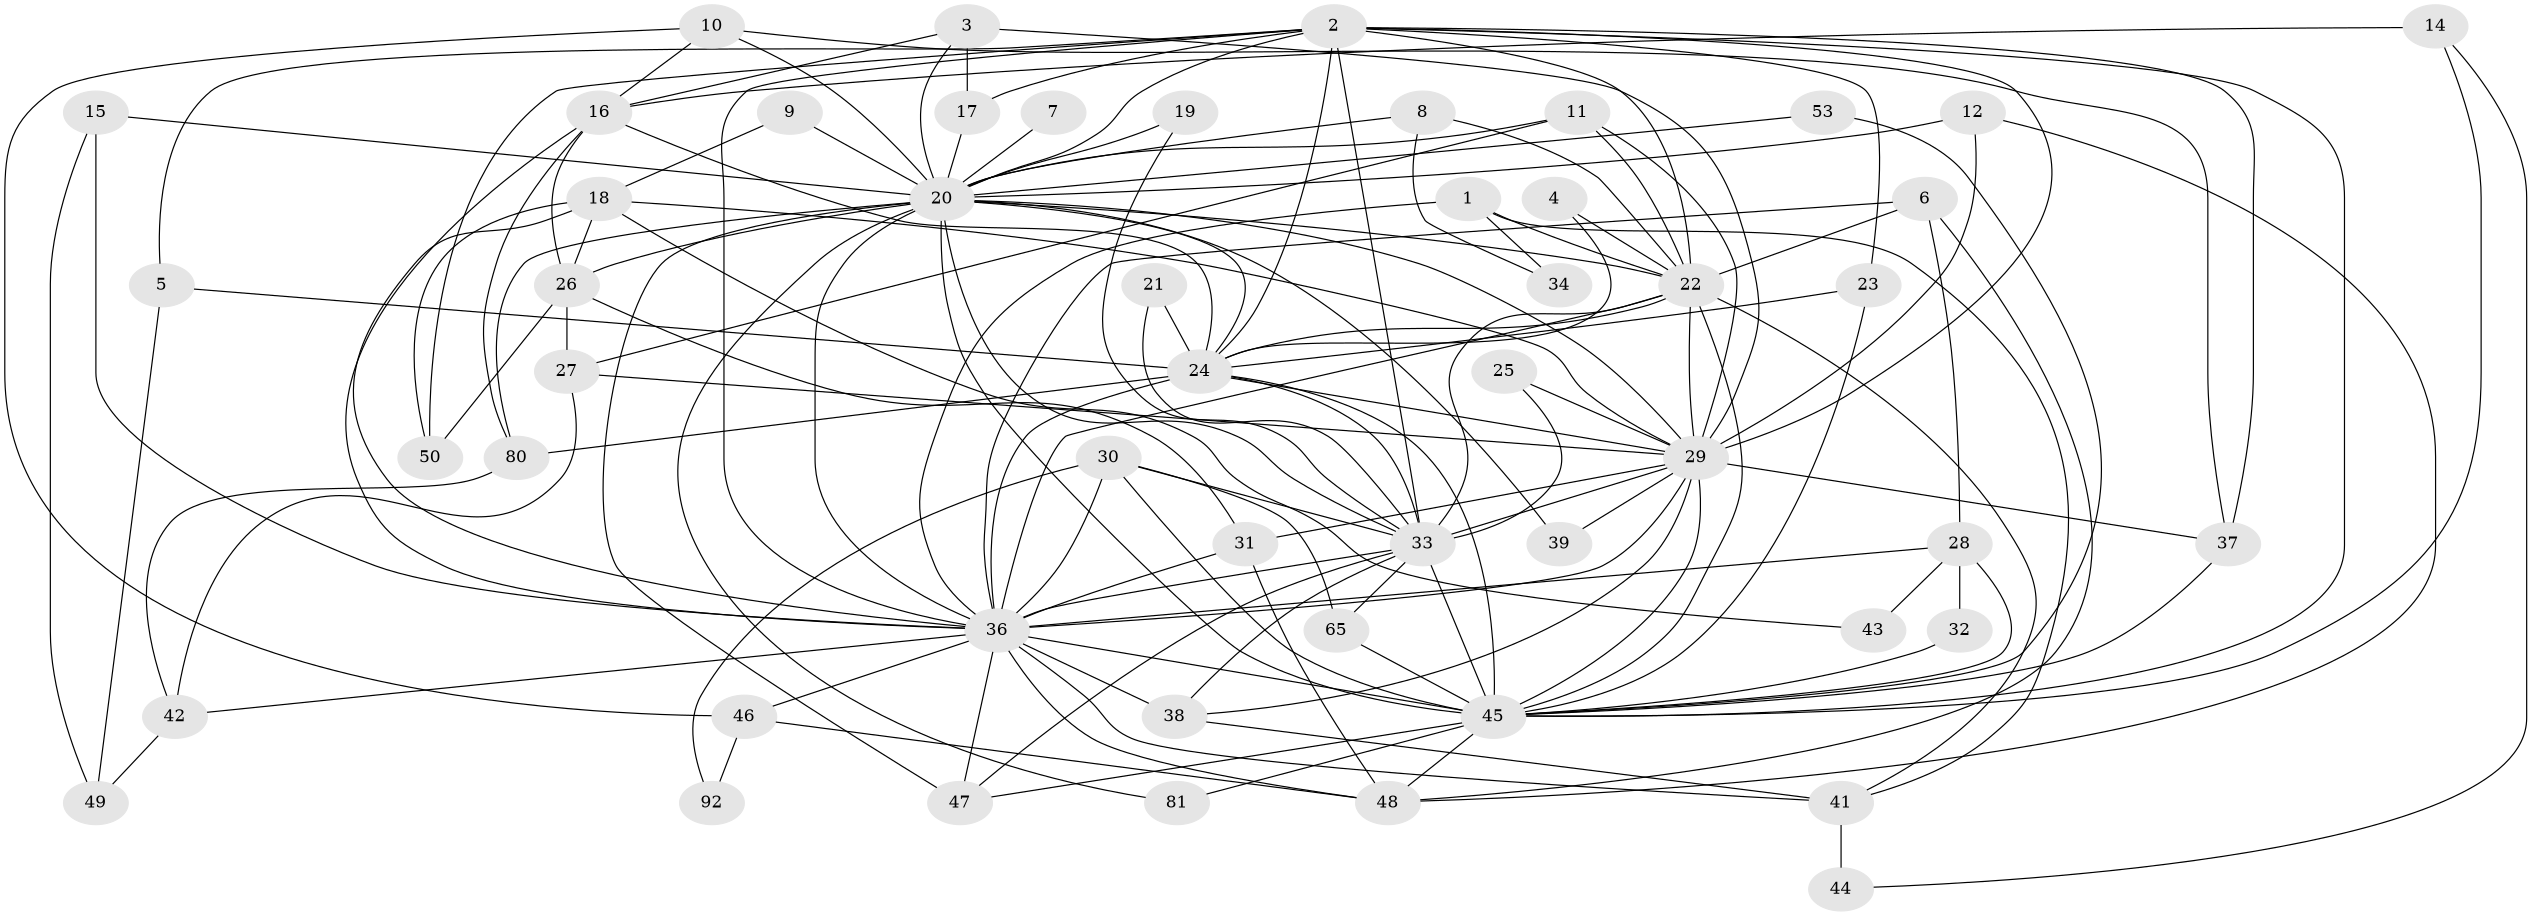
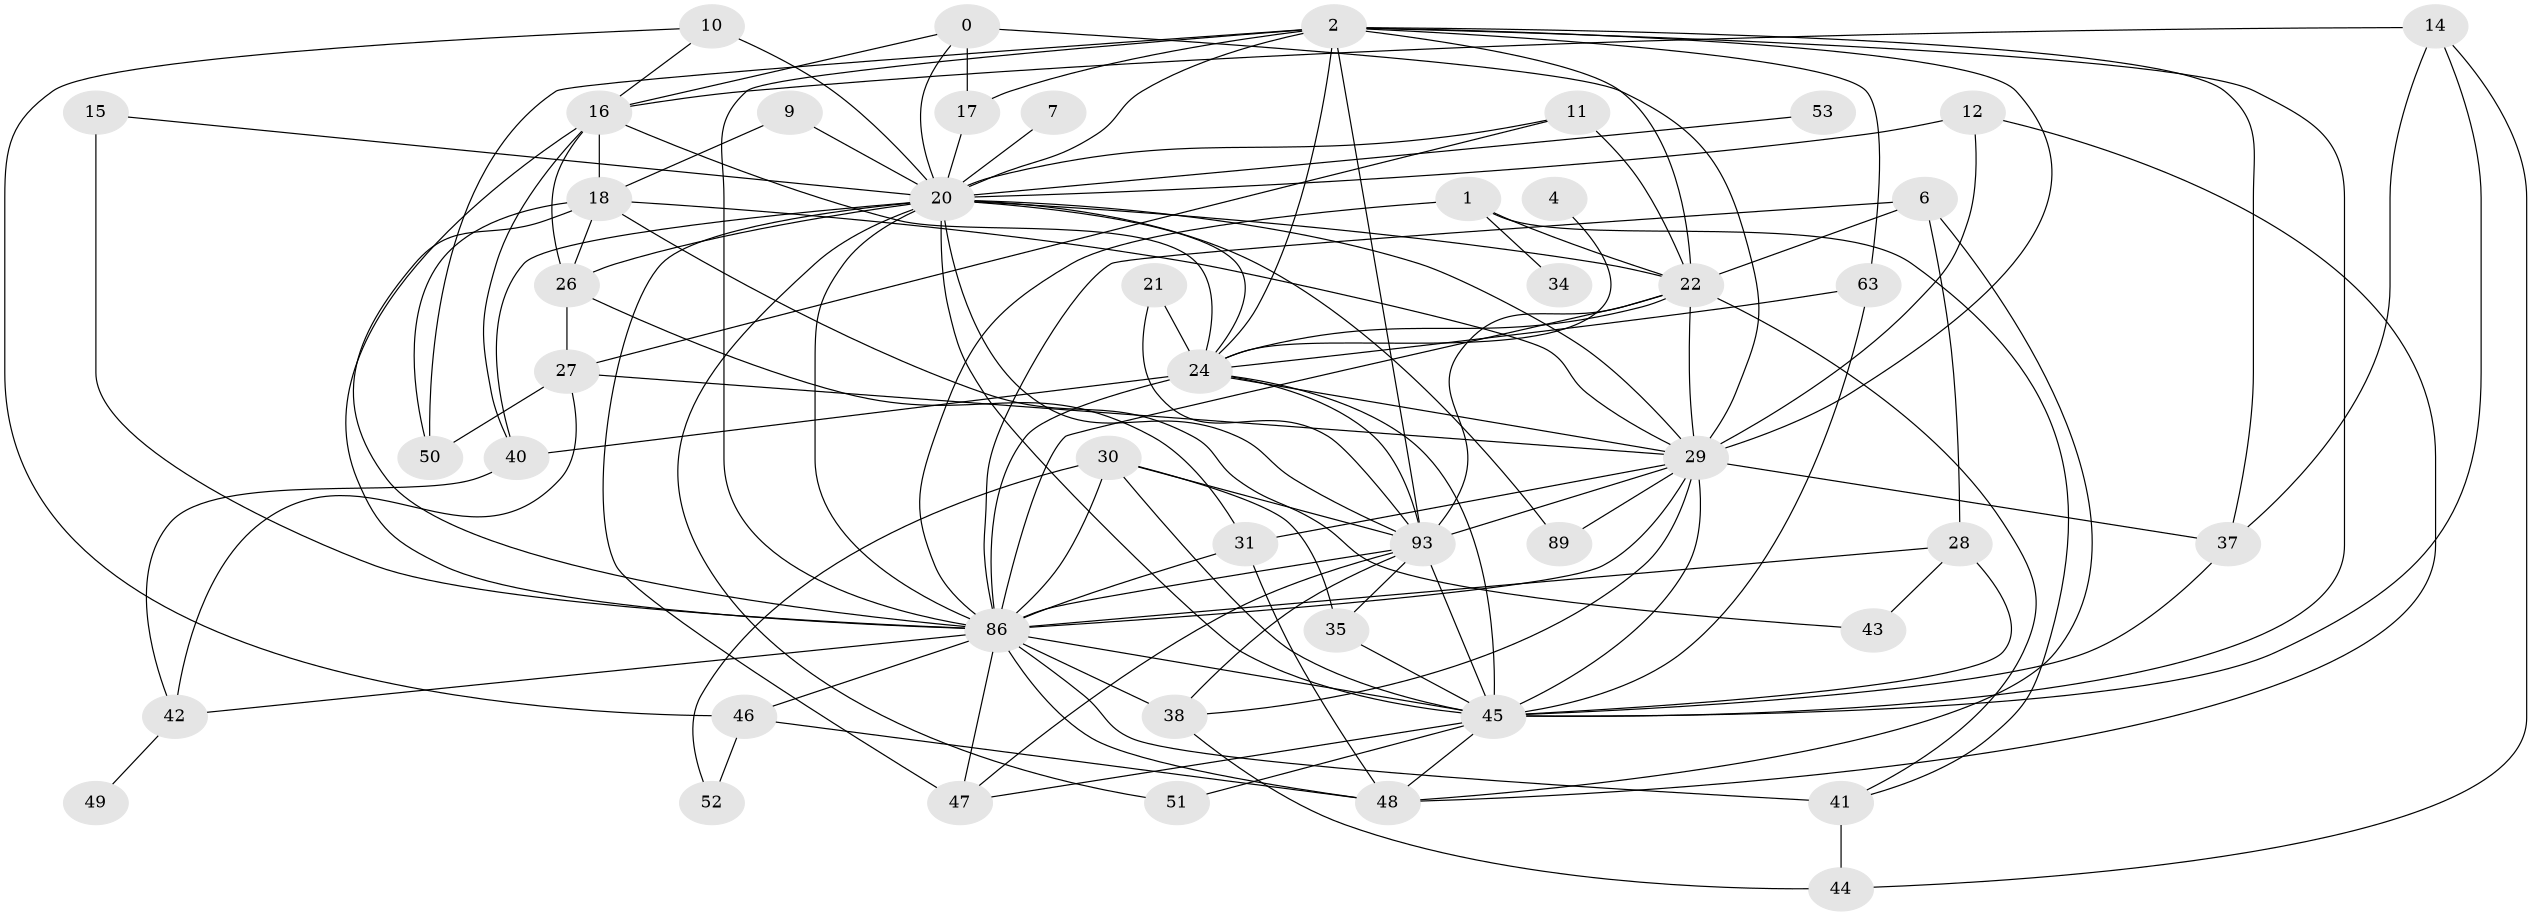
(967, 26) -> (967, 26)
(1573, 52) -> (2388, 308)
(1185, 113) -> none
(1423, 113) -> none
none -> (599, 156)
(1623, 242) -> none
(1731, 256) -> none
(162, 285) -> none
(1869, 285) -> (1869, 285)
(507, 362) -> (490, 420)
(1504, 372) -> none
(50, 458) -> none
(517, 458) -> (517, 458)
(1423, 544) -> (1423, 544)
(1559, 544) -> (1559, 544)
(1716, 553) -> none
(2080, 562) -> none
(997, 630) -> (997, 630)
(1336, 630) -> (1336, 630)
(1960, 630) -> none
(1508, 760) -> (1487, 862)
(712, 803) -> (712, 803)
(1177, 803) -> (1177, 803)
